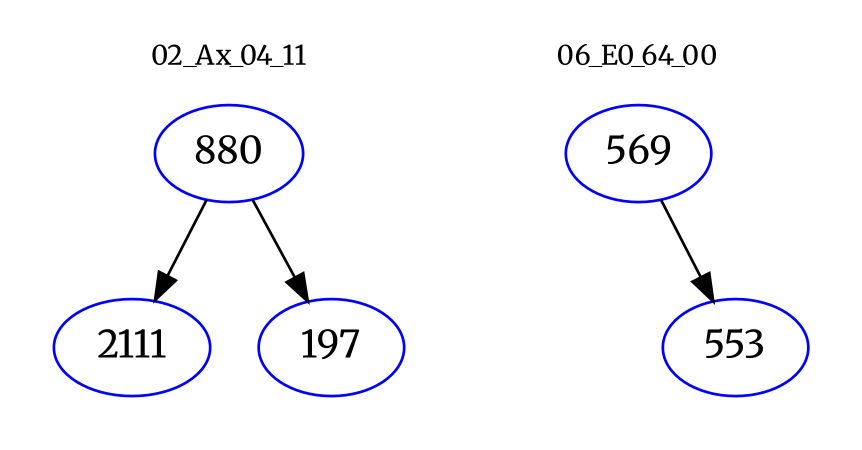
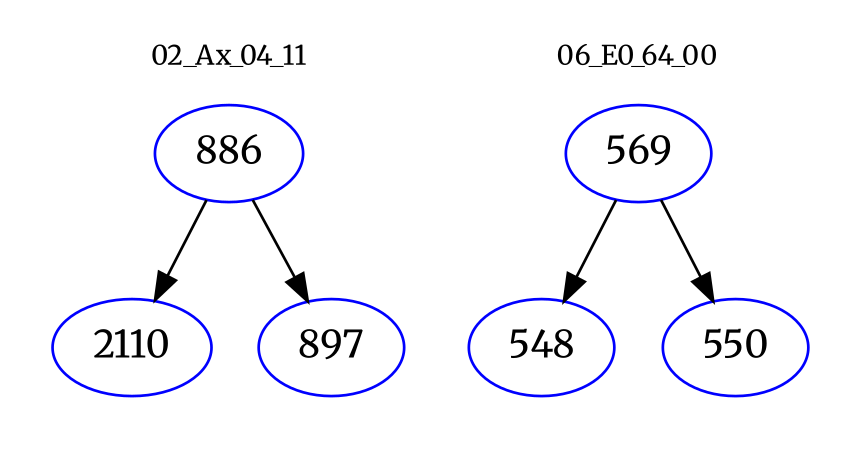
(229, 154) -> (229, 154)
(132, 348) -> (132, 348)
(331, 348) -> (331, 348)
none -> (542, 348)
(736, 348) -> (736, 348)
